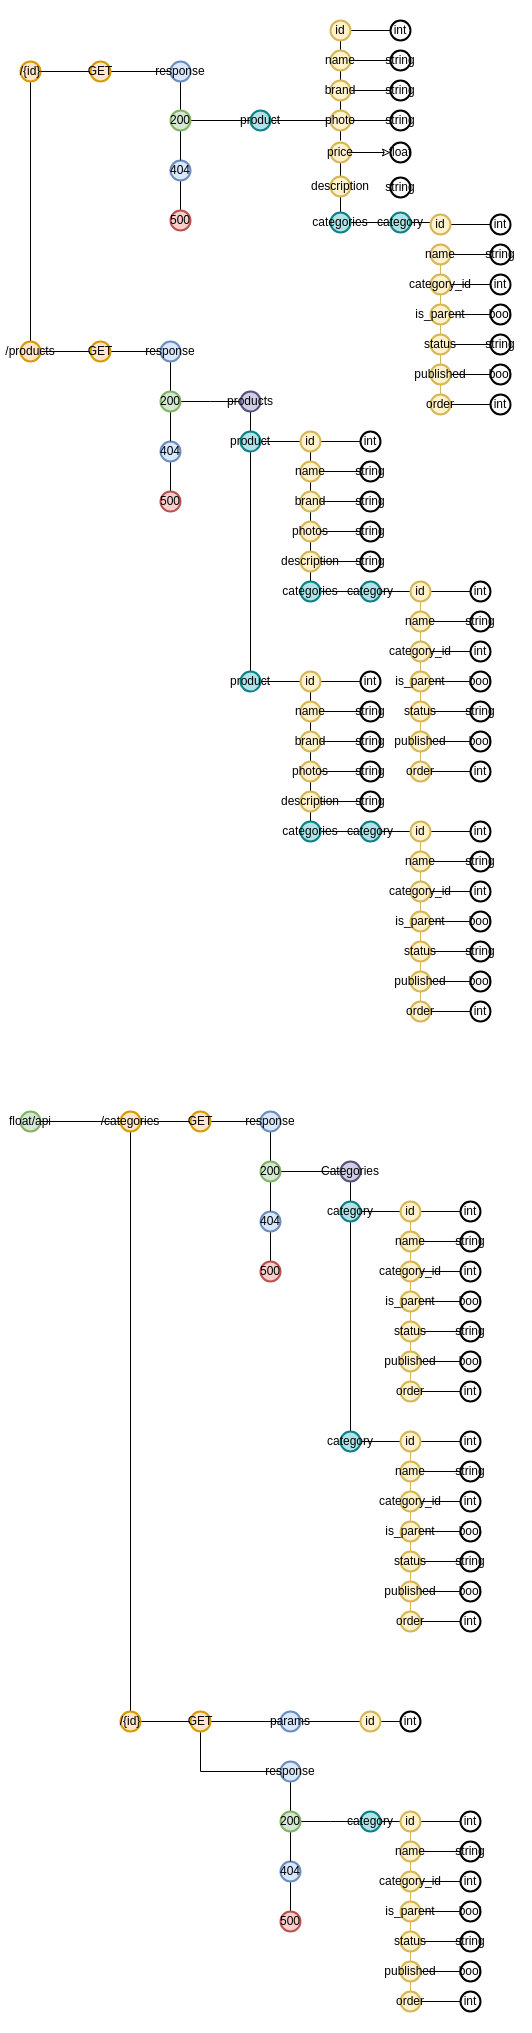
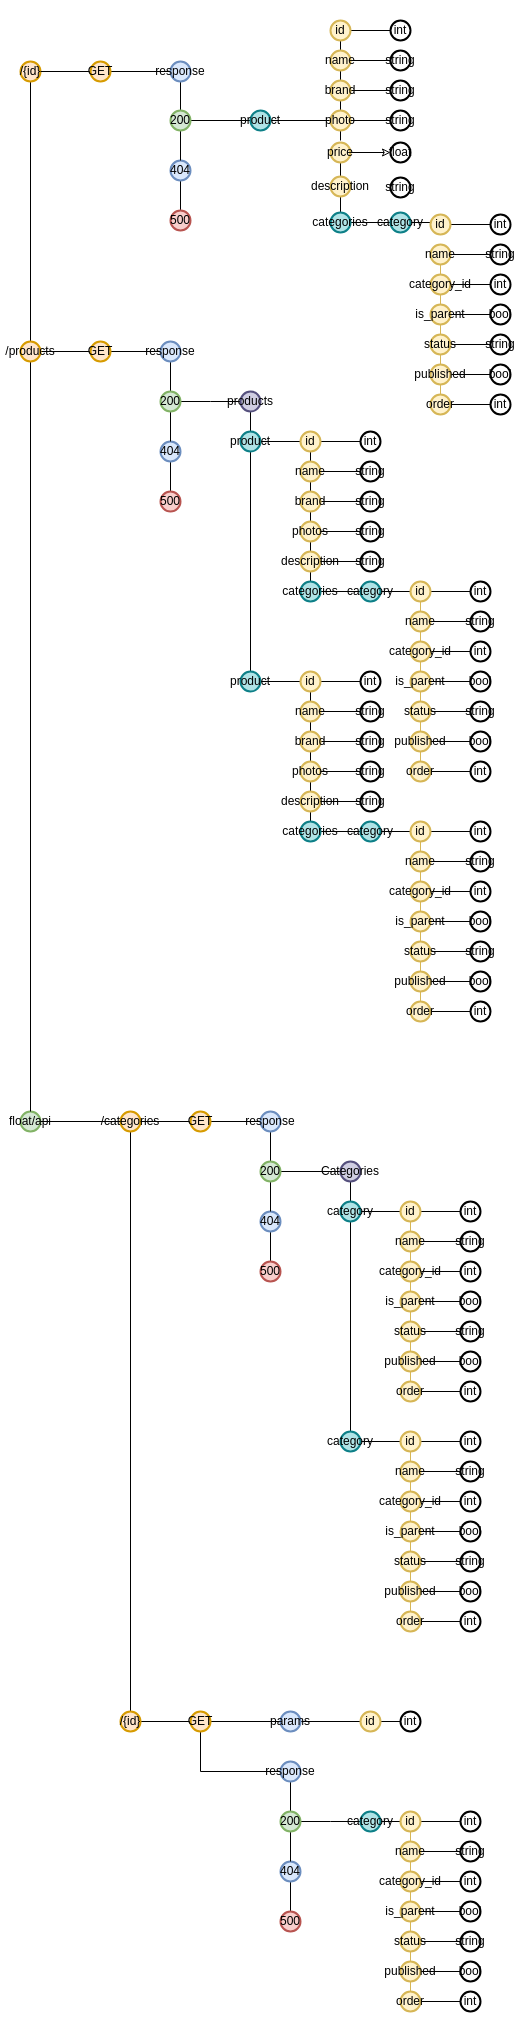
none -> (31, 737)
